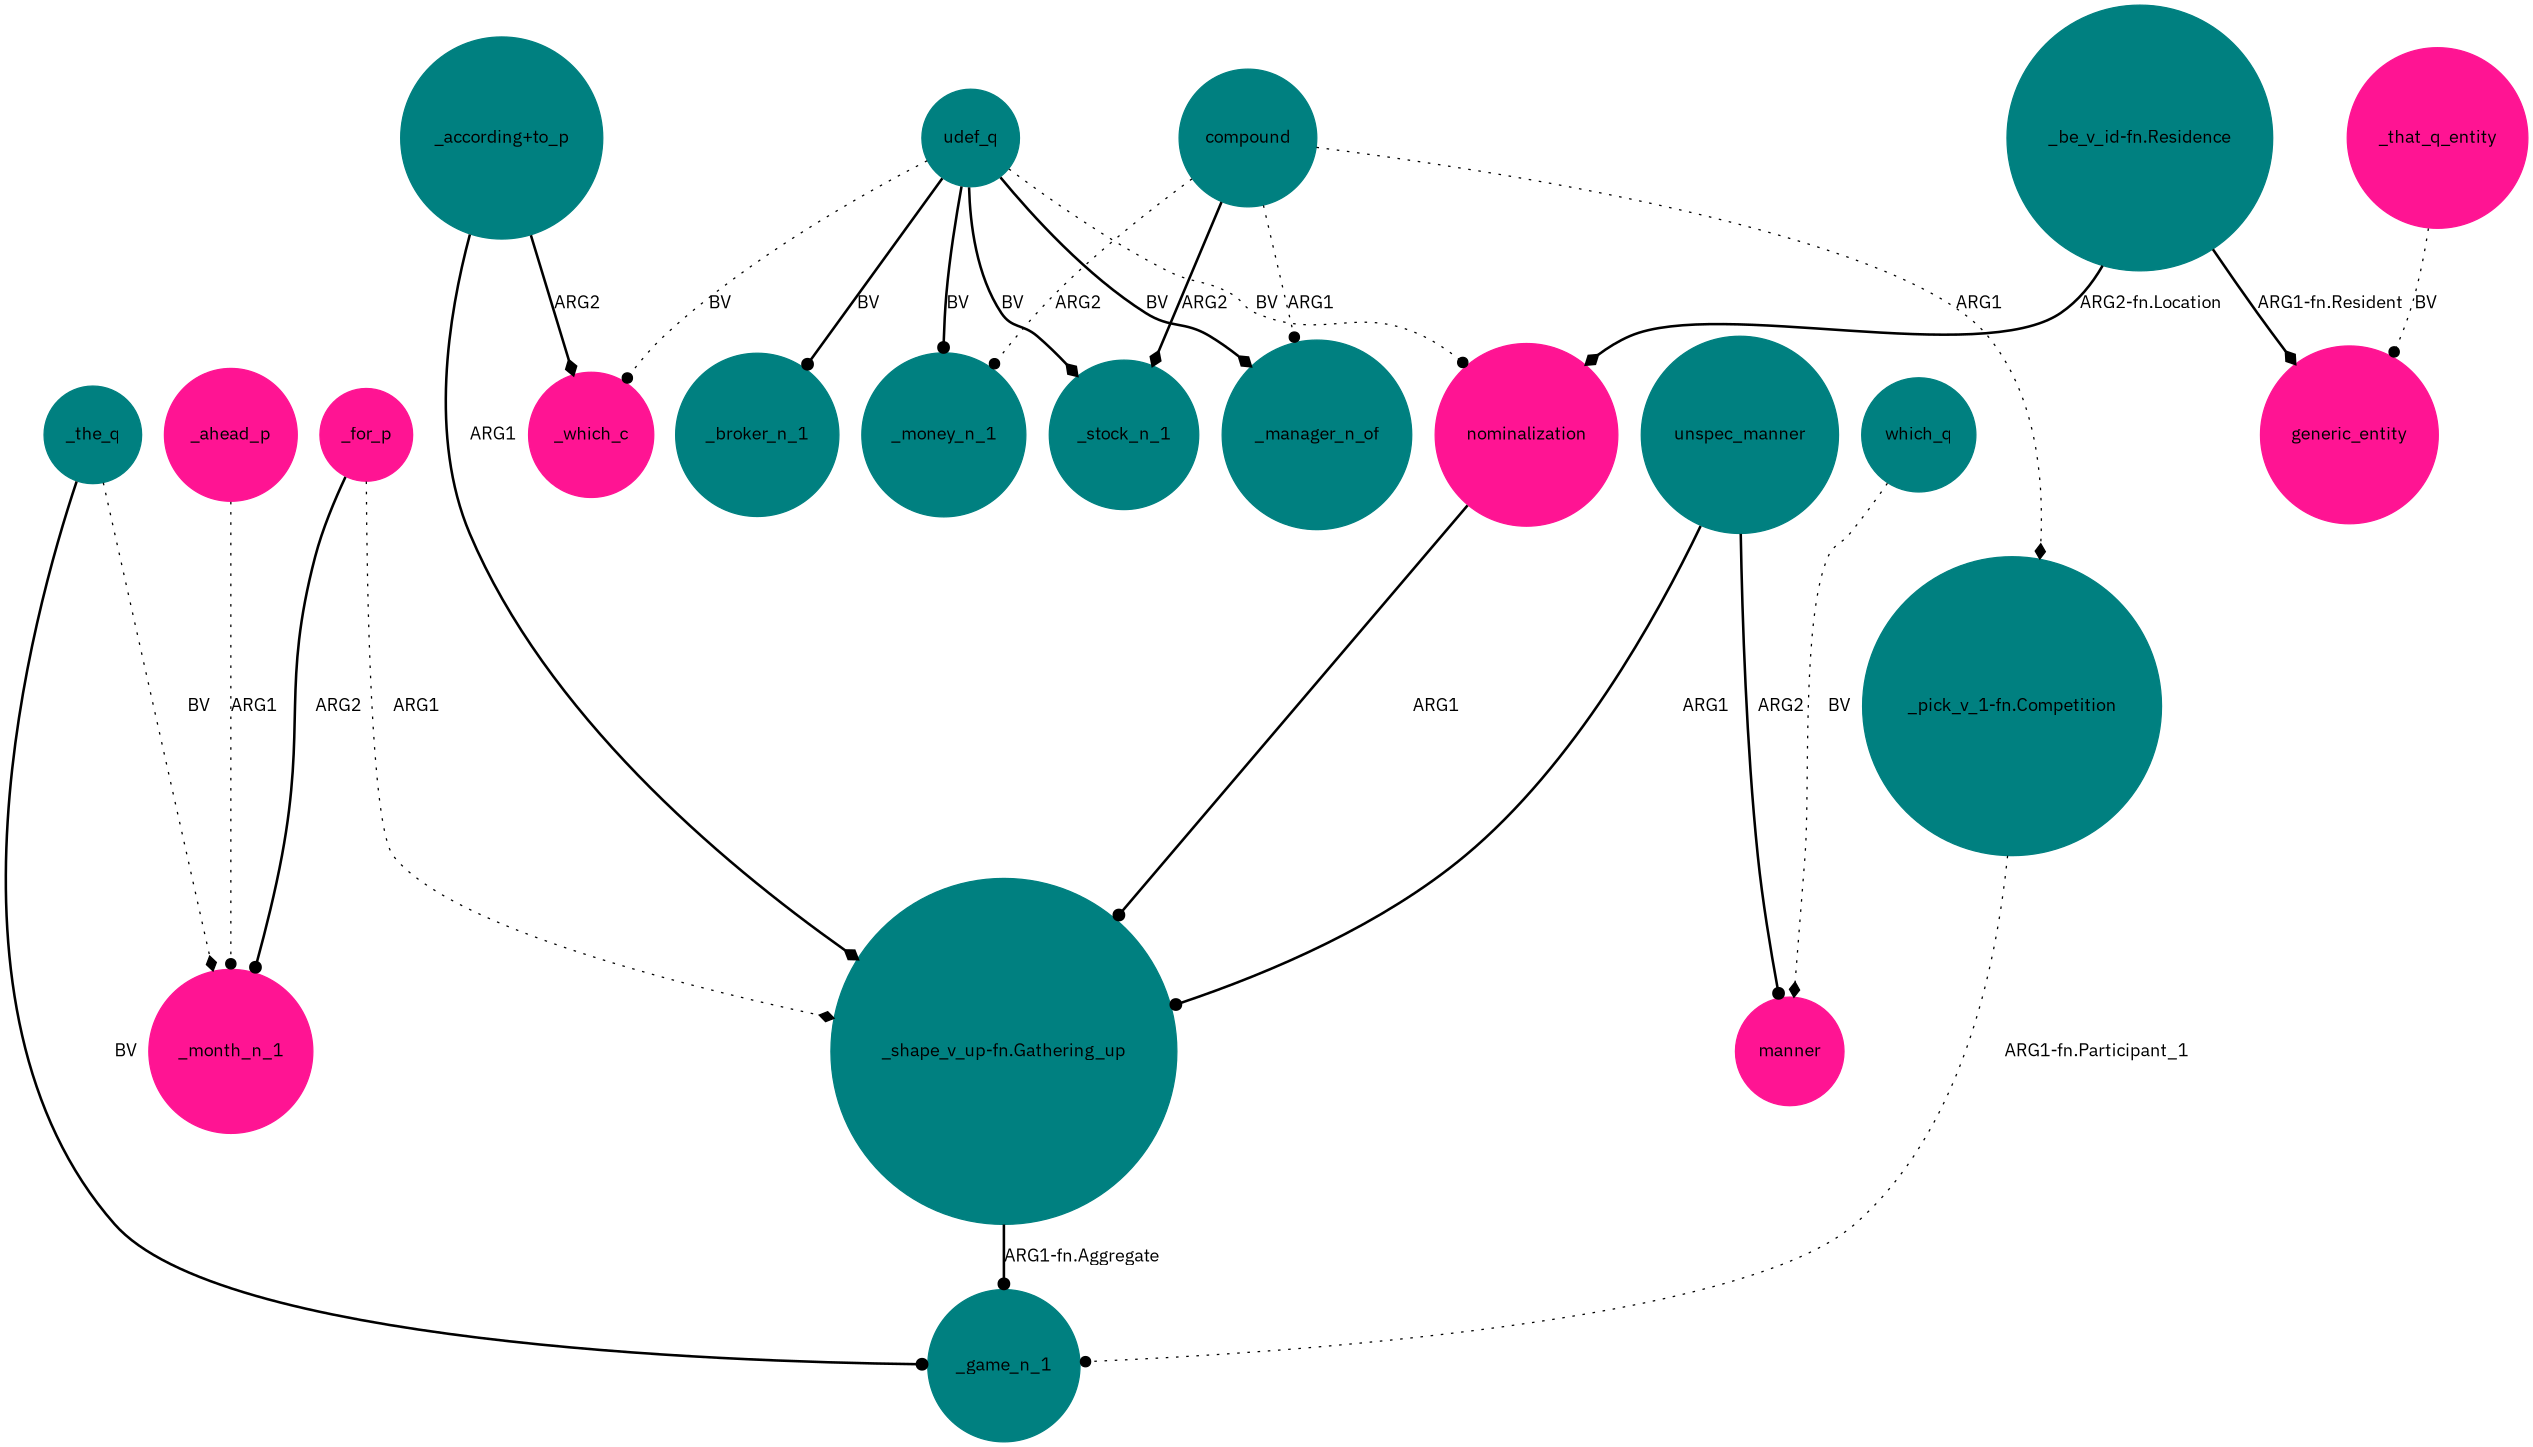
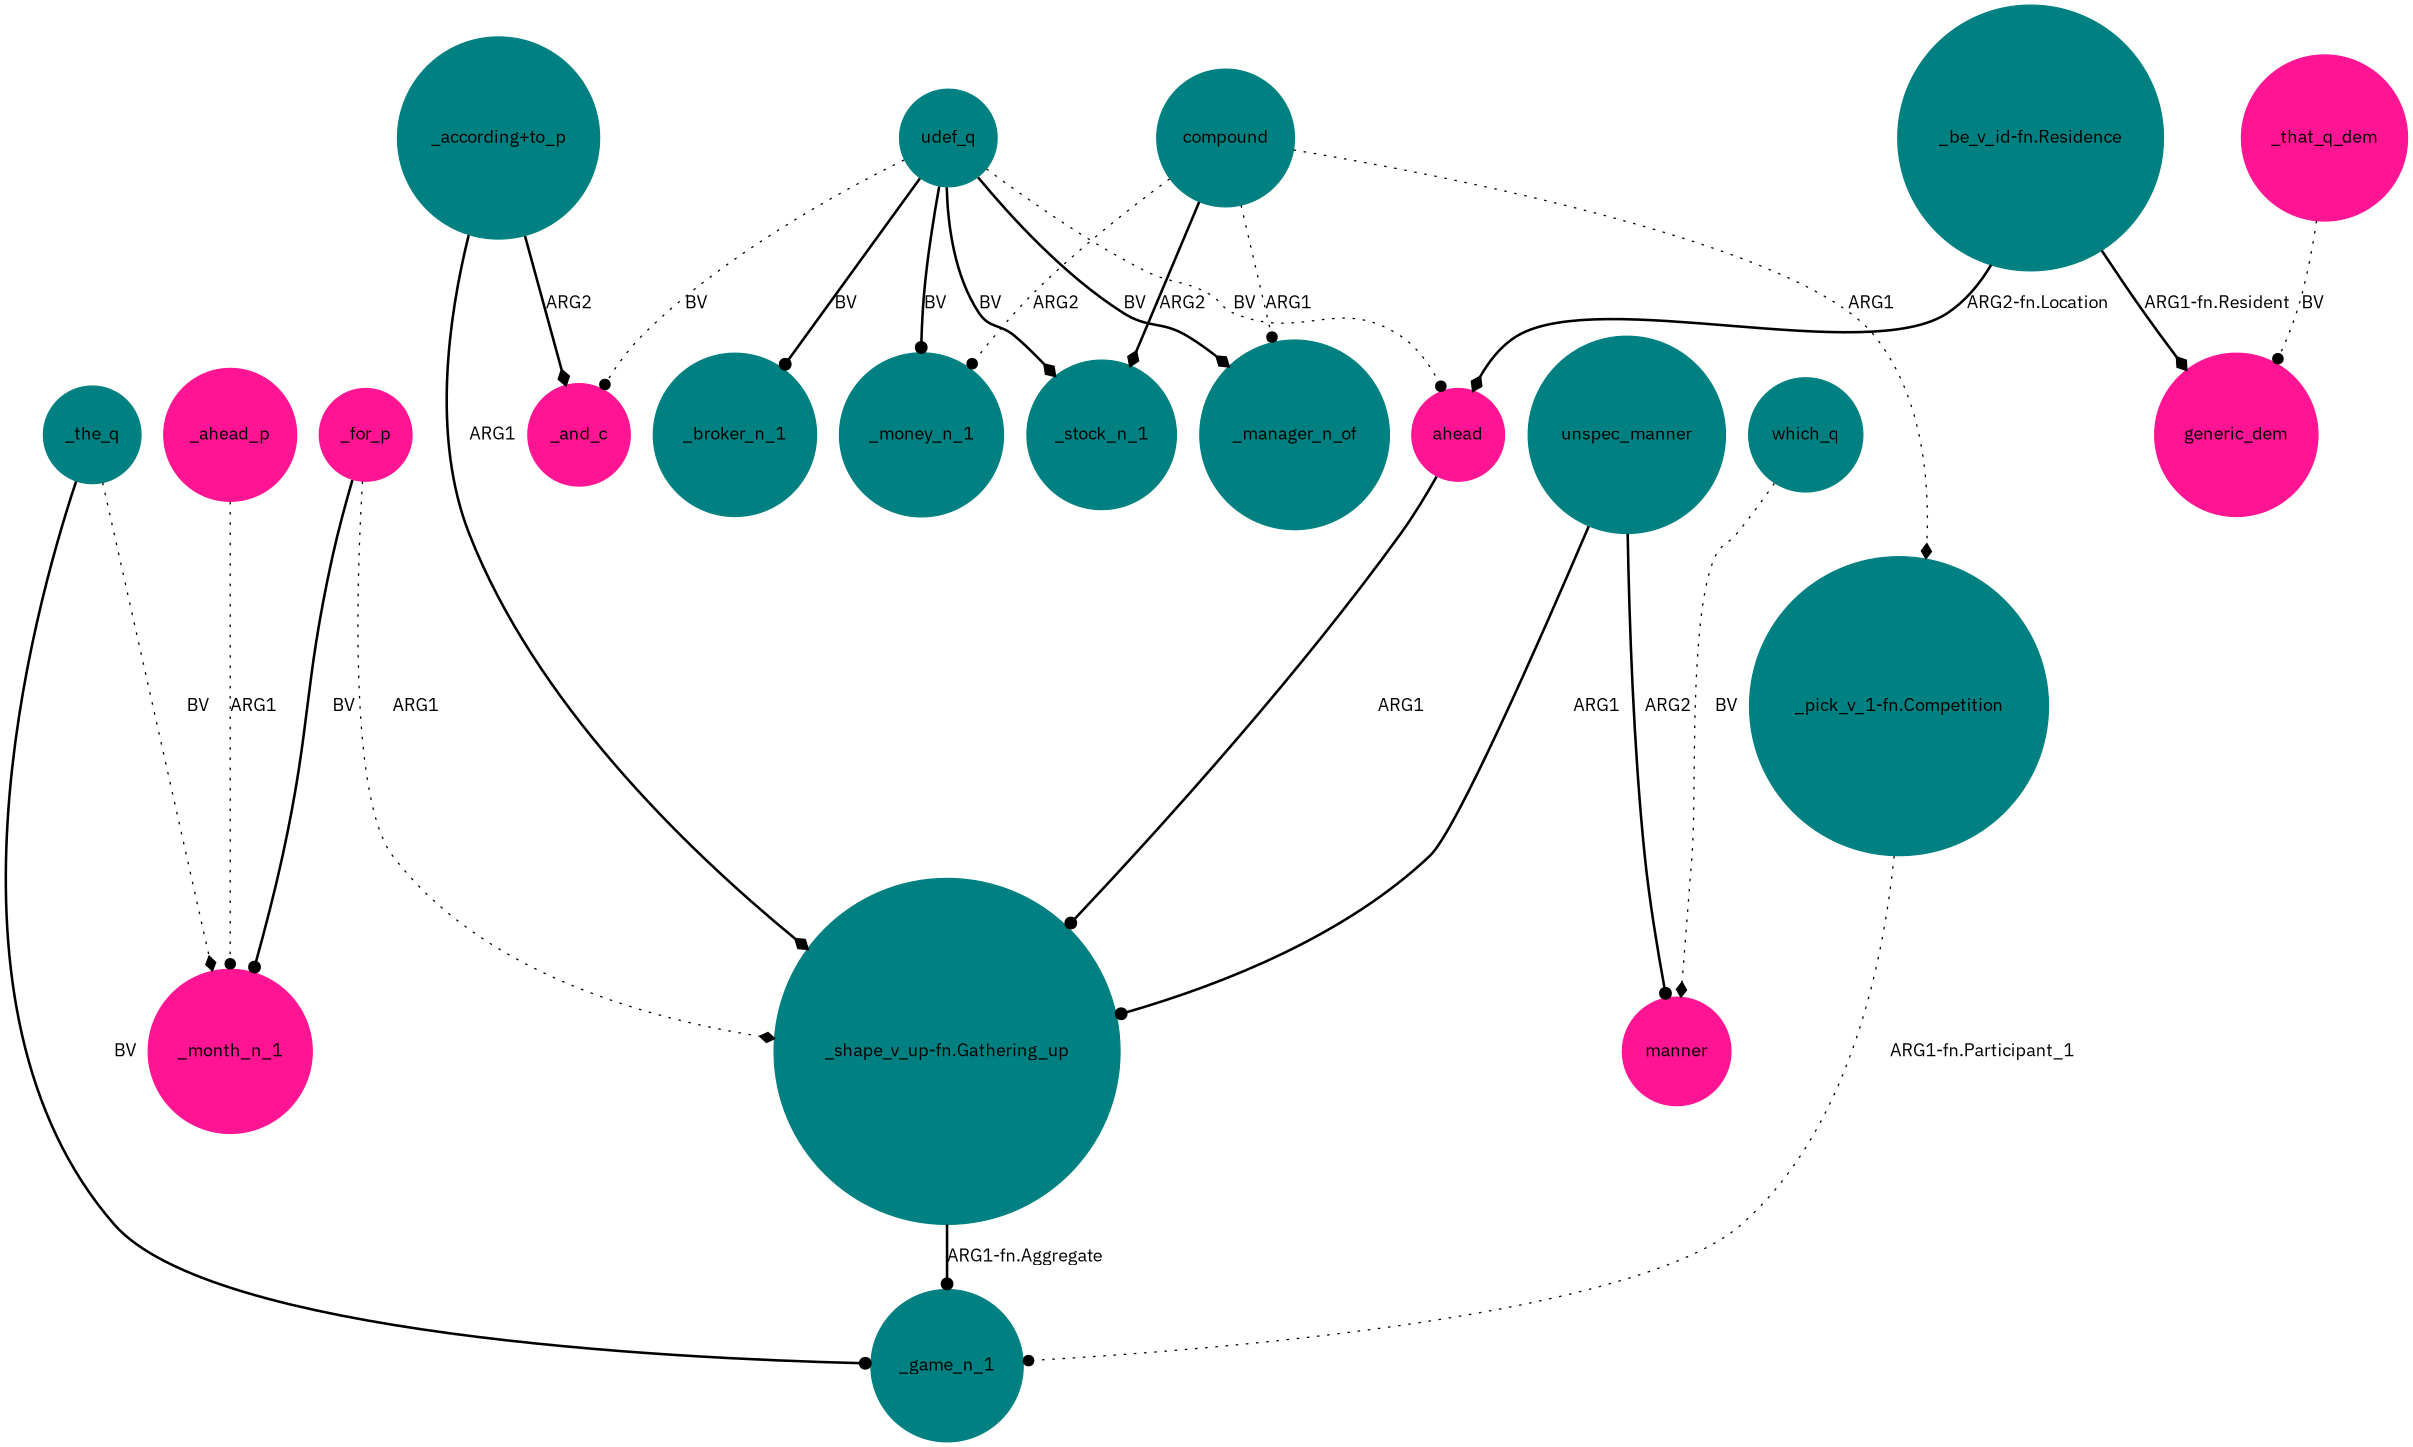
(2438, 138) -> (2325, 138)
(591, 435) -> (579, 435)
(1527, 435) -> (1458, 435)
(2349, 435) -> (2236, 435)
(339, 706) -> (344, 706)
